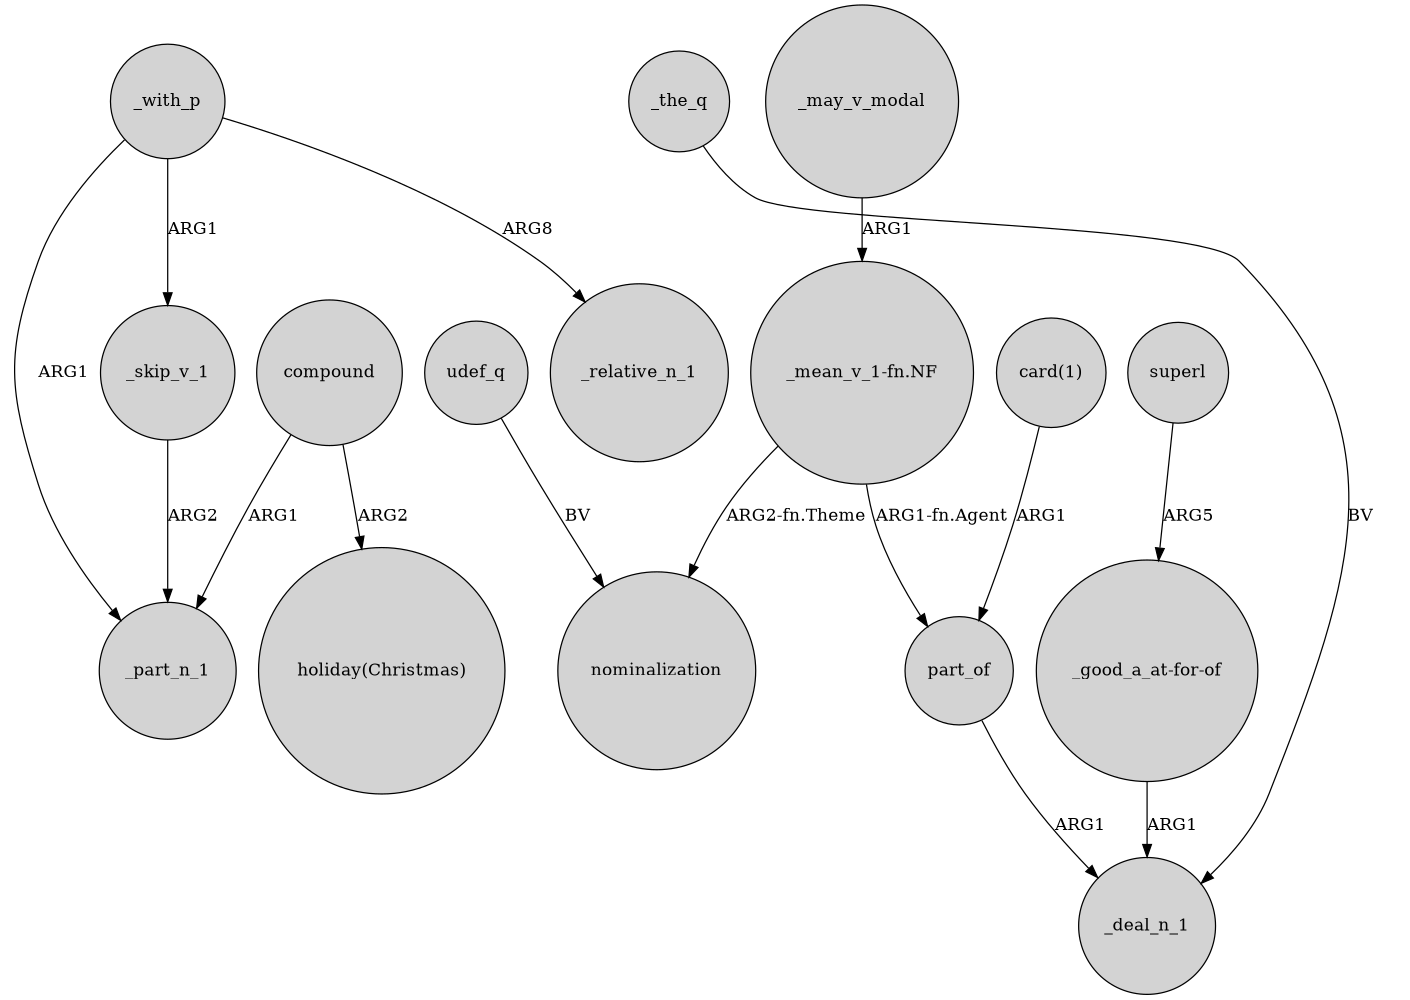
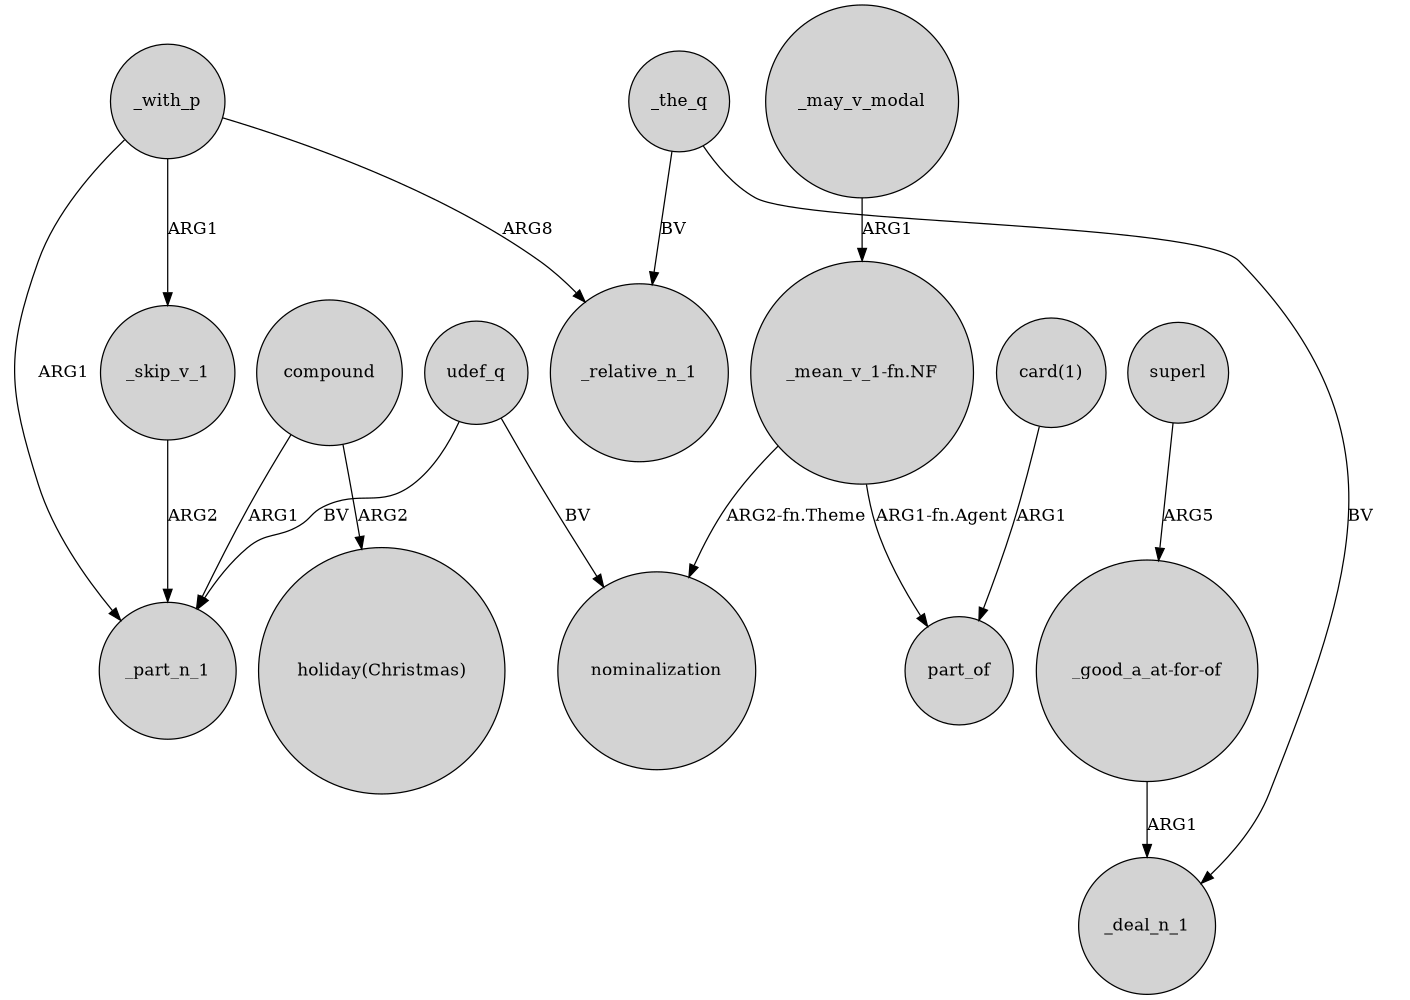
none -> (663, 212)
none -> (332, 503)
(1029, 799) -> none
